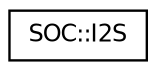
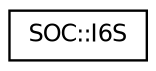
(78, 36) -> (78, 36)
